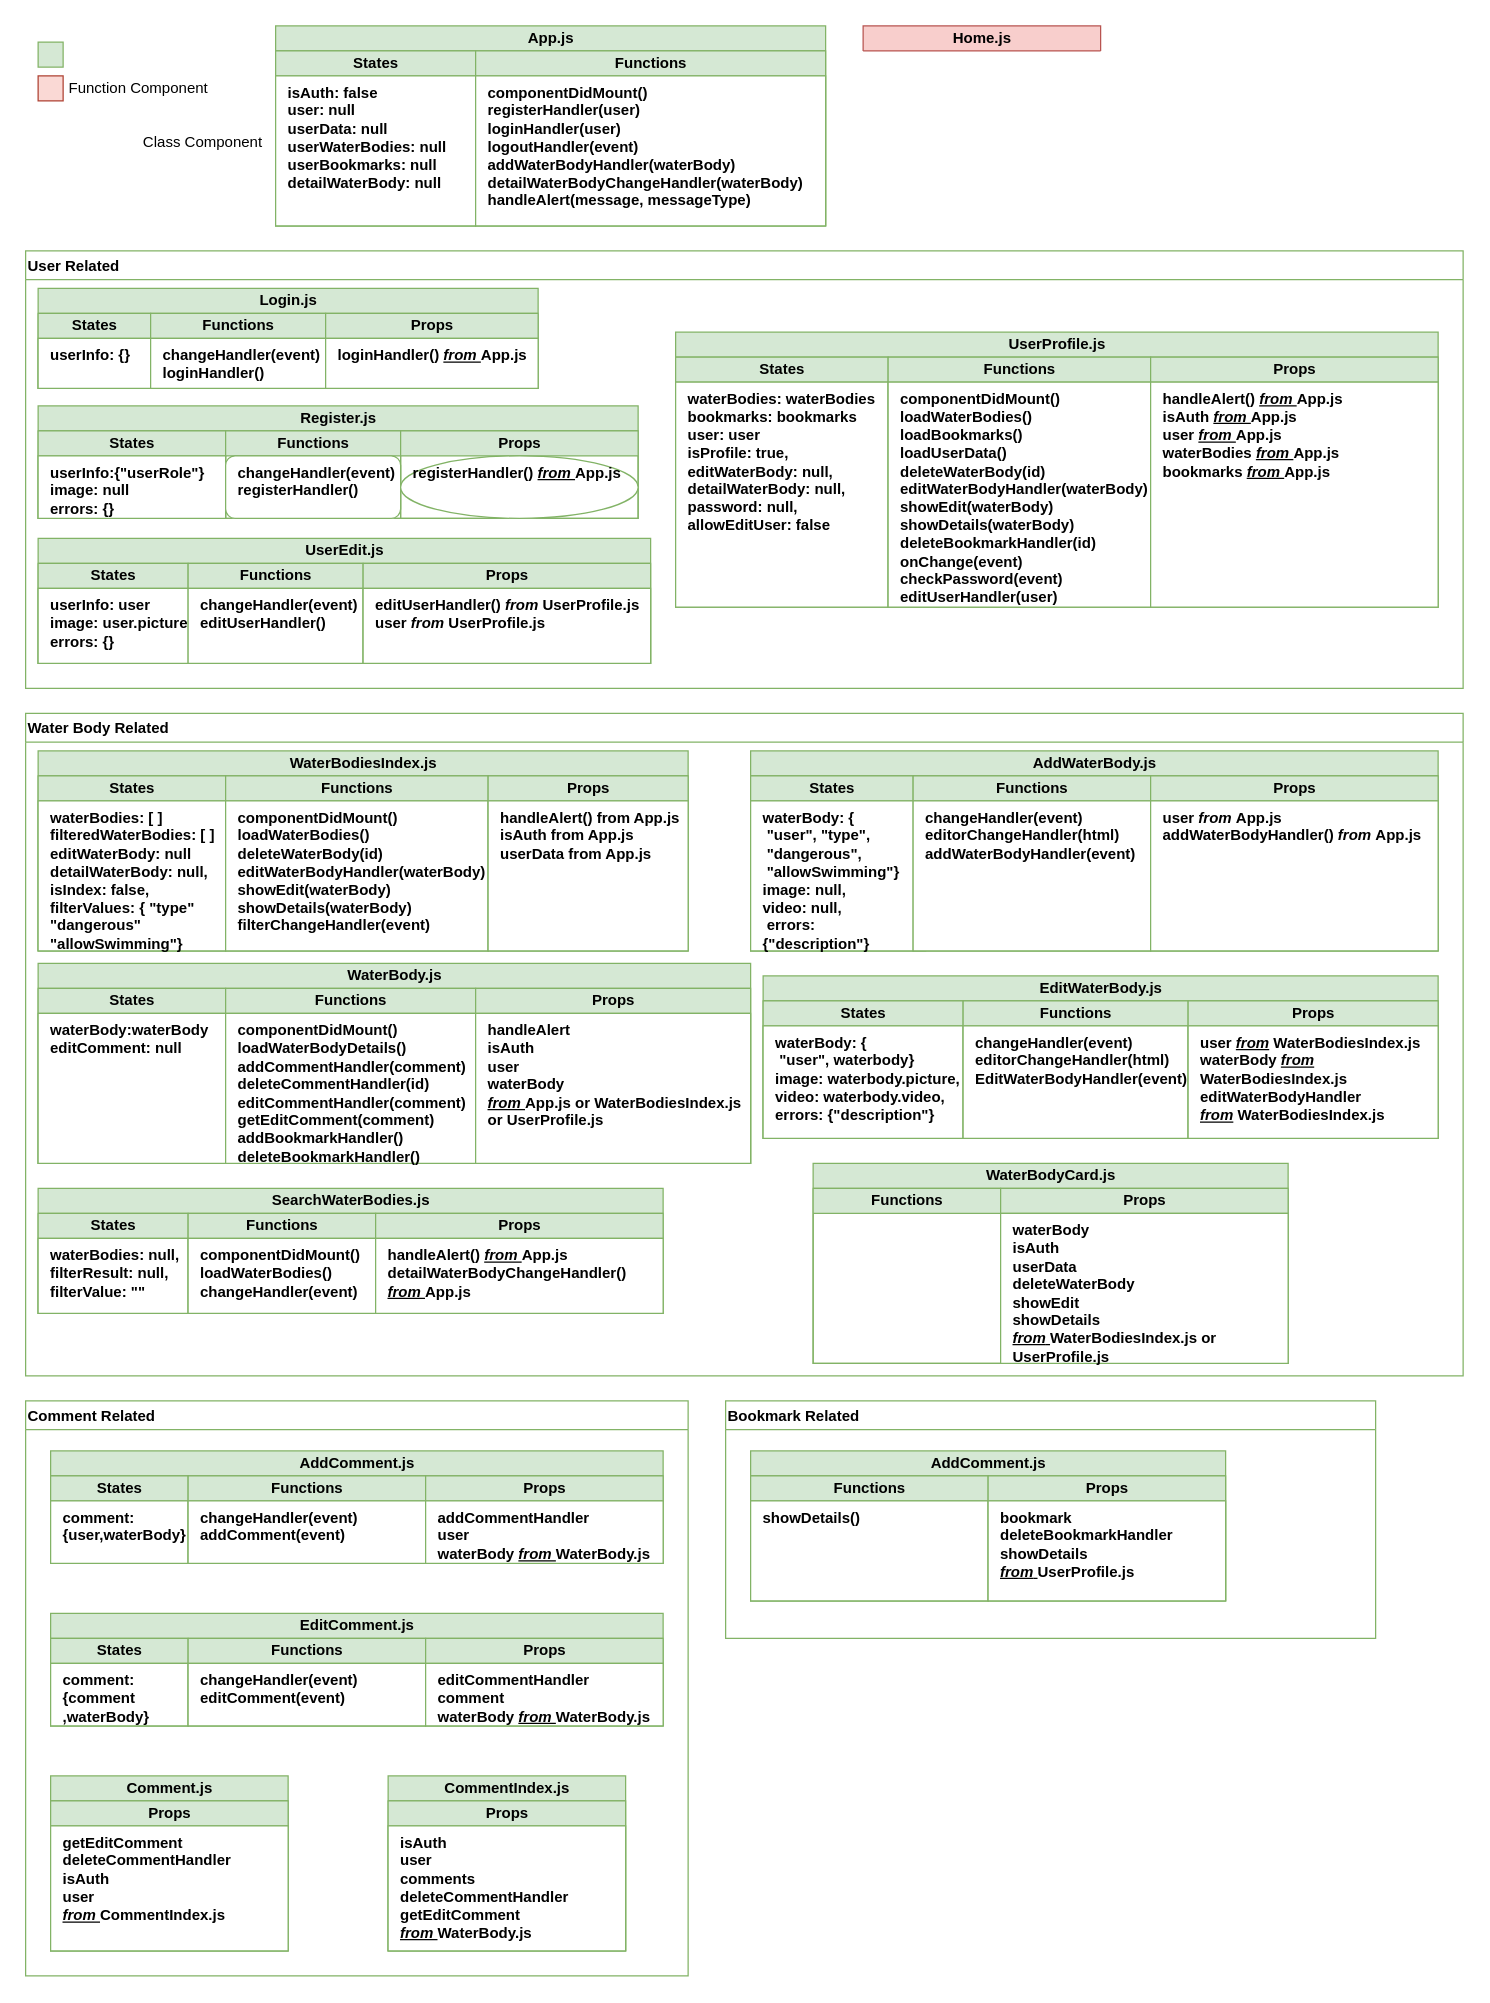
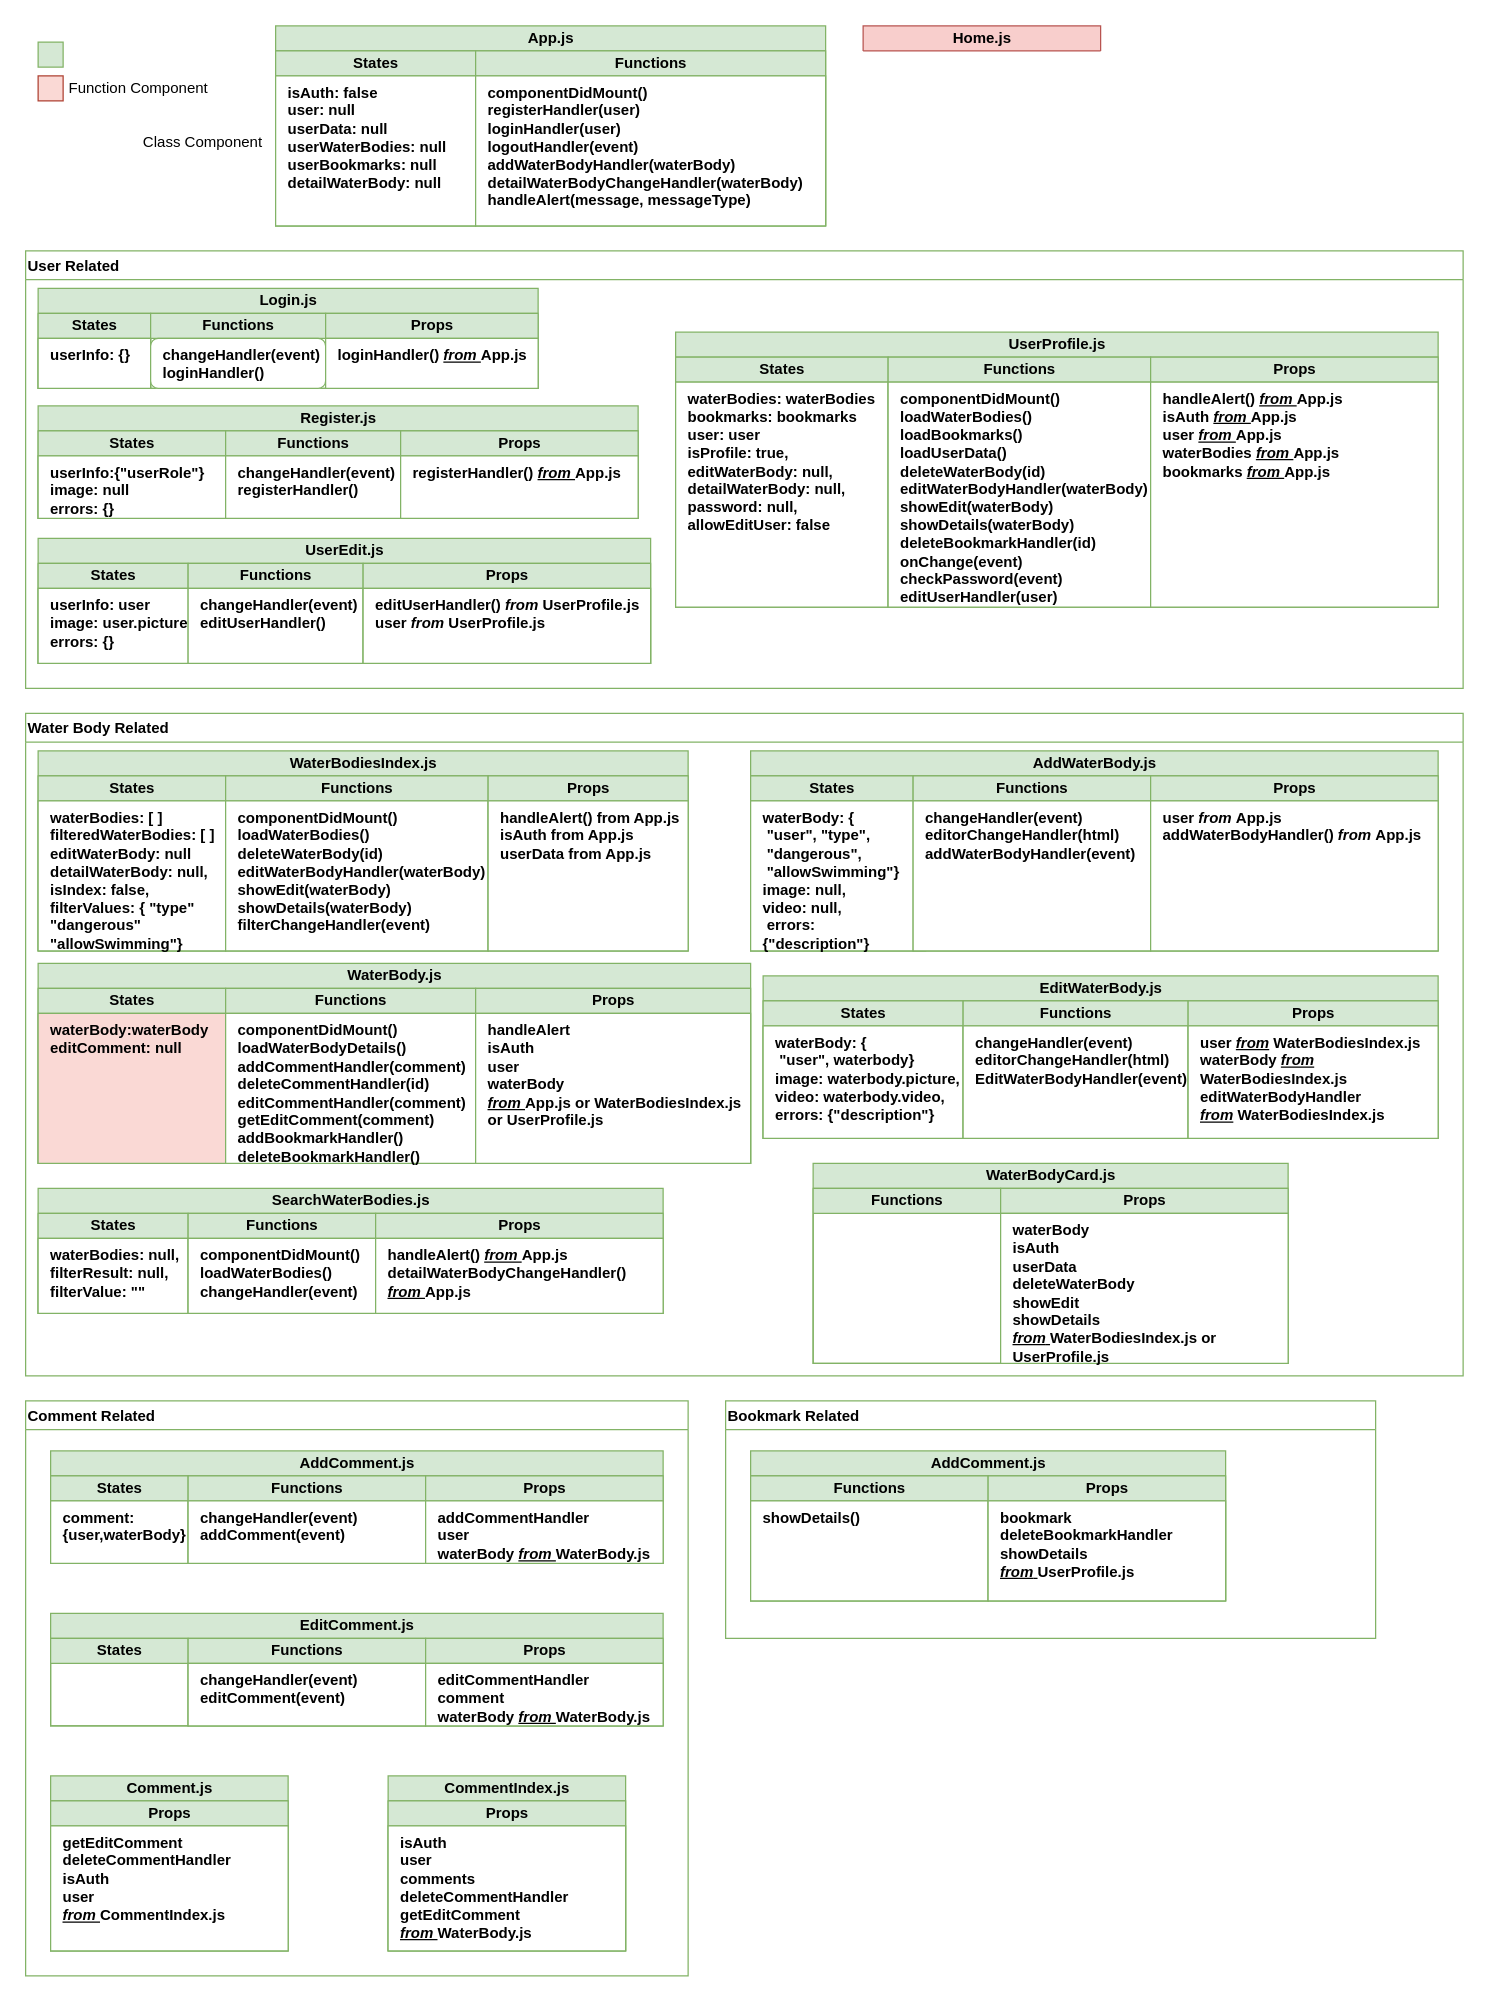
(238, 363) -> (238, 363)
(313, 487) -> (313, 487)
(519, 487) -> (519, 487)
(132, 1088) -> (132, 1088)
(119, 1694) -> none
